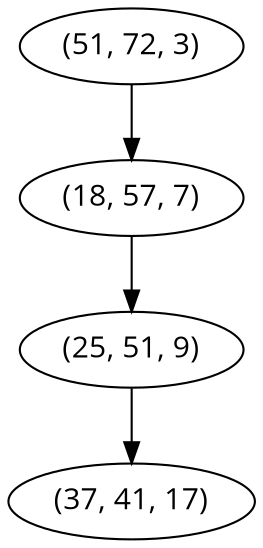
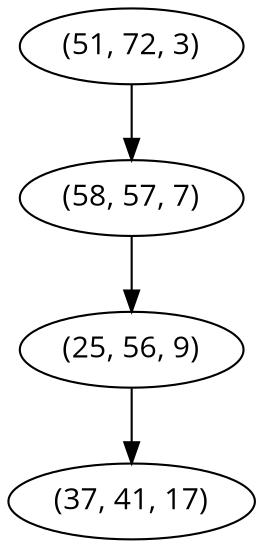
(132, 198) -> (132, 198)
(132, 350) -> (132, 350)
